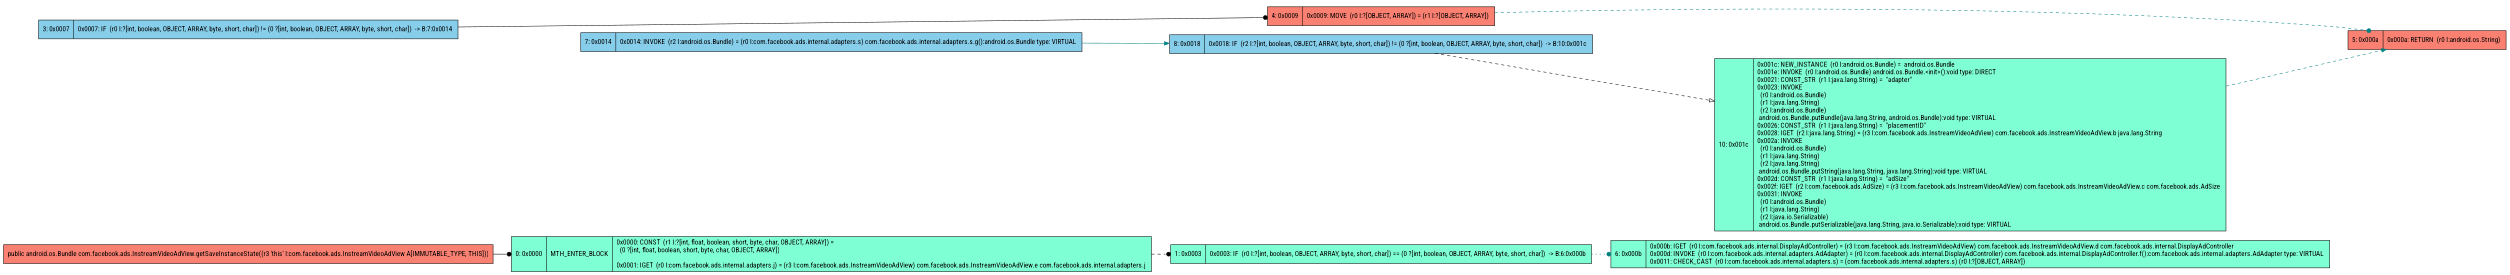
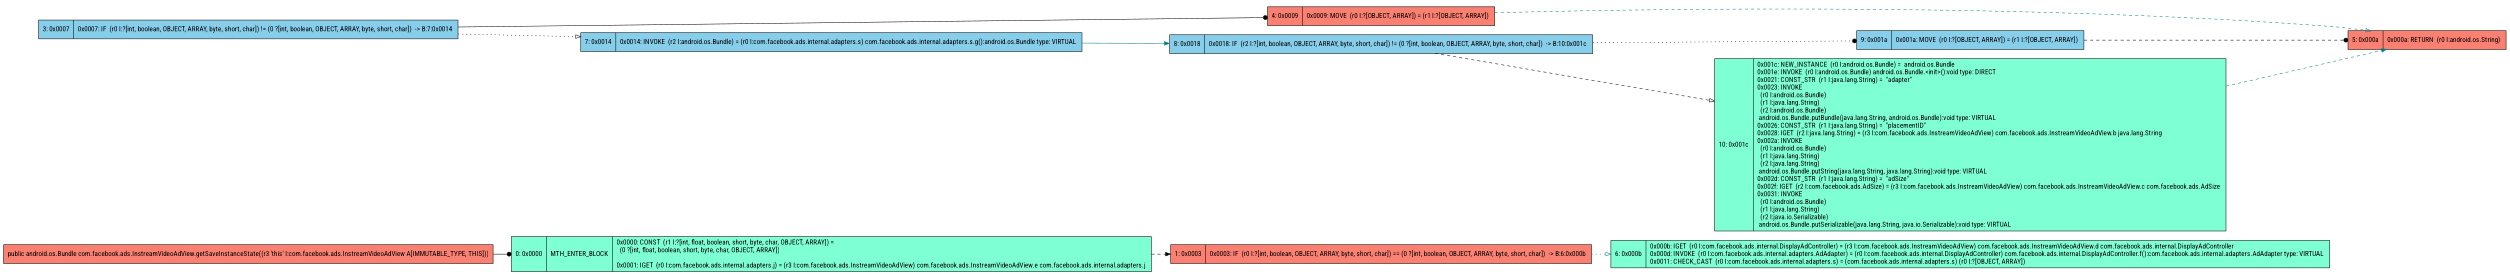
(1931, 10) -> (1931, 10)
none -> (517, 35)
none -> (1970, 40)
(1158, 254) -> (1158, 254)
(1381, 254) -> (1381, 254)
(1599, 254) -> (1599, 254)
